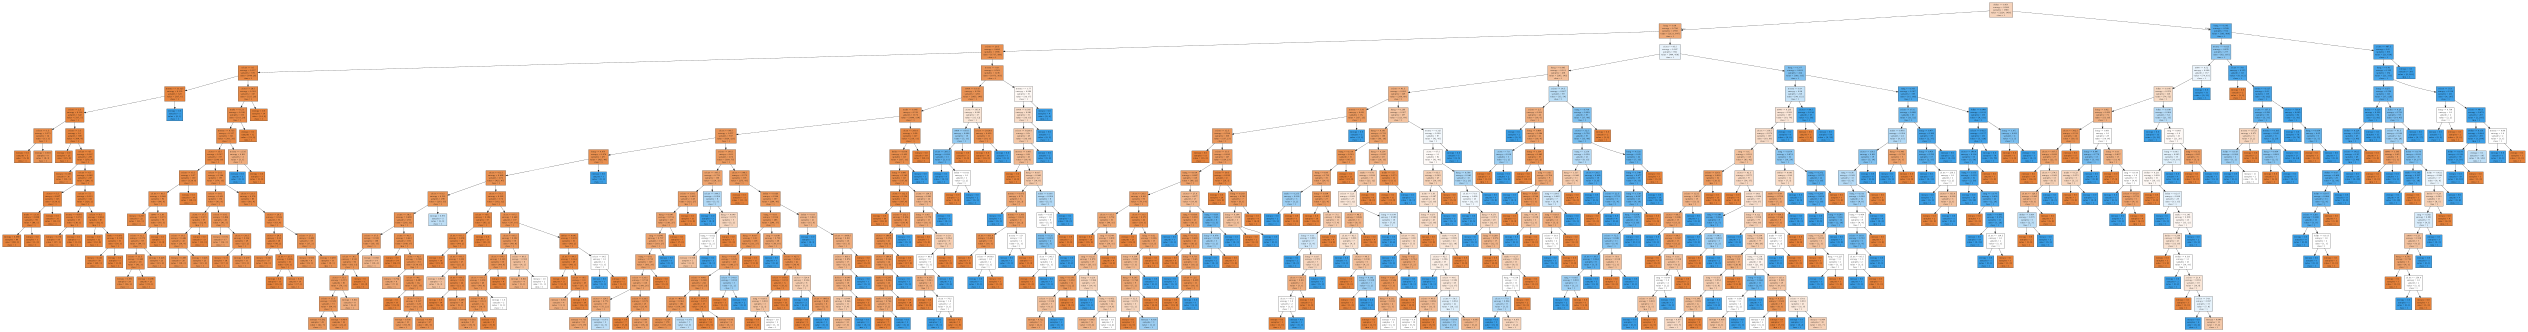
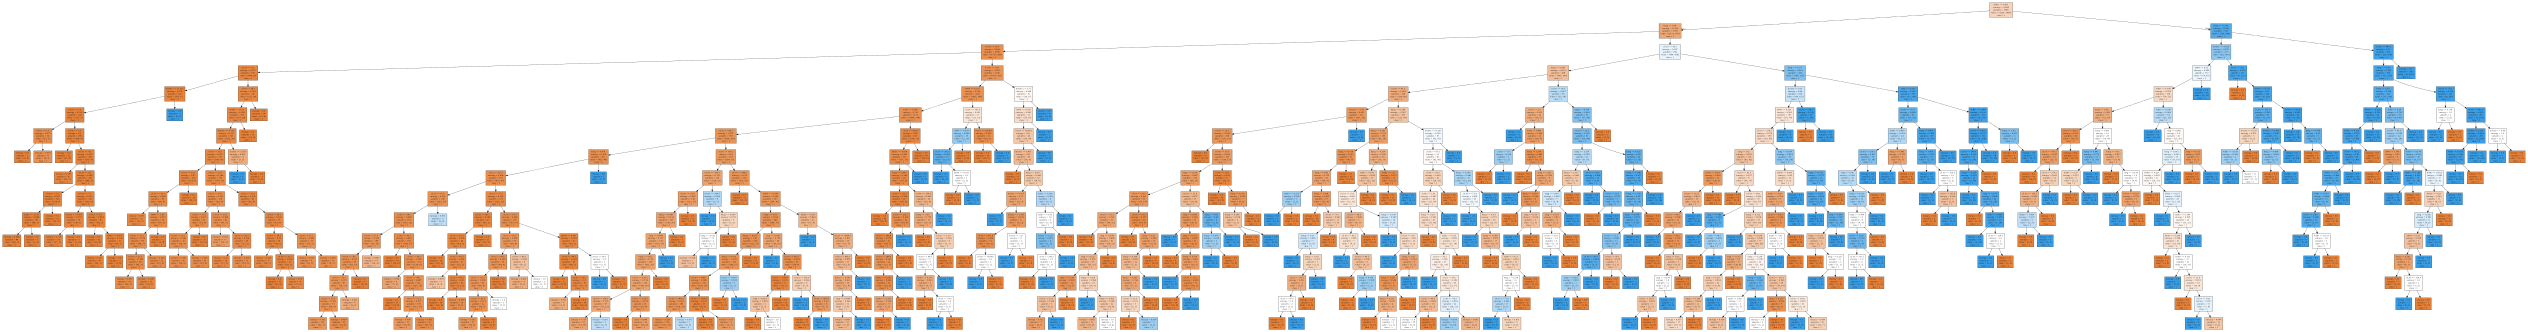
(2477, 157) -> (2477, 157)
